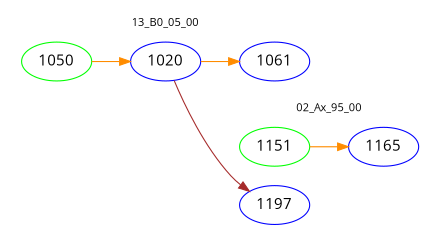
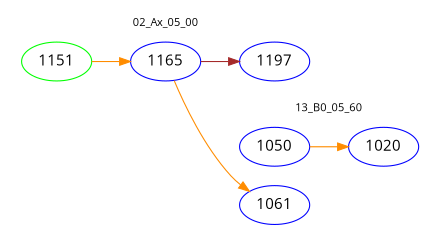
(166, 23) -> (329, 108)
(57, 62) -> (275, 147)
(215, 62) -> (202, 136)
(329, 108) -> (166, 23)
(202, 136) -> (215, 62)
